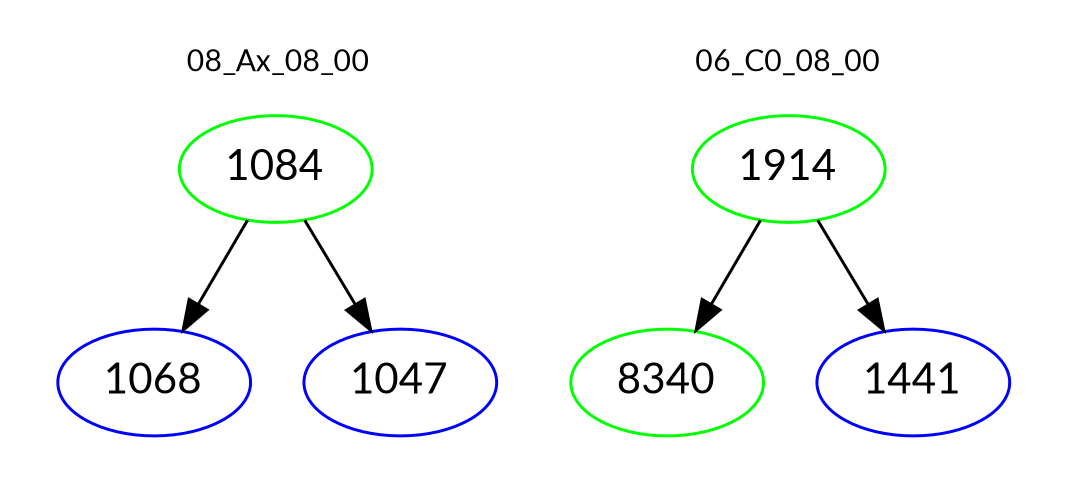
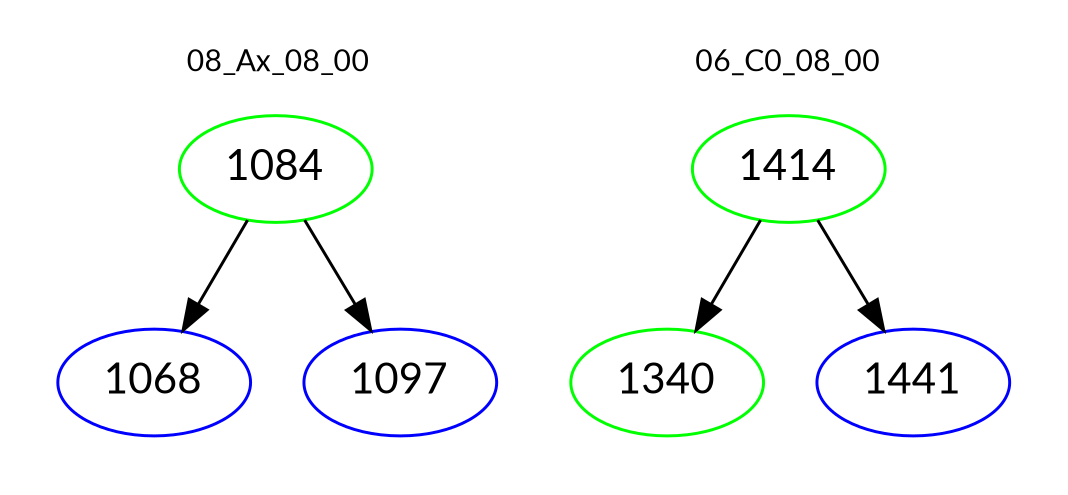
(789, 169) -> (789, 169)
(400, 383) -> (400, 383)
(667, 383) -> (667, 383)
